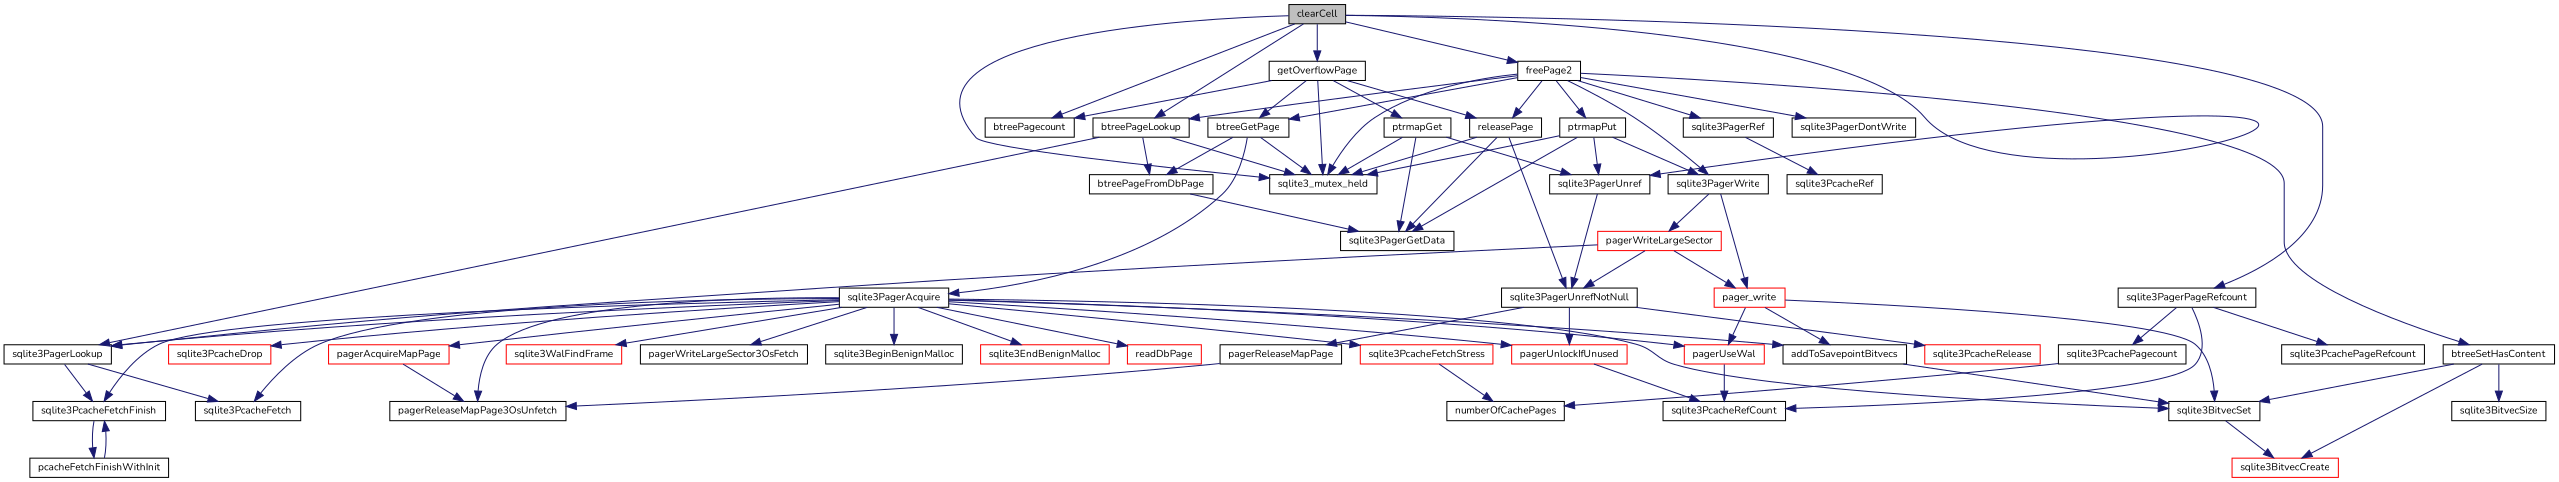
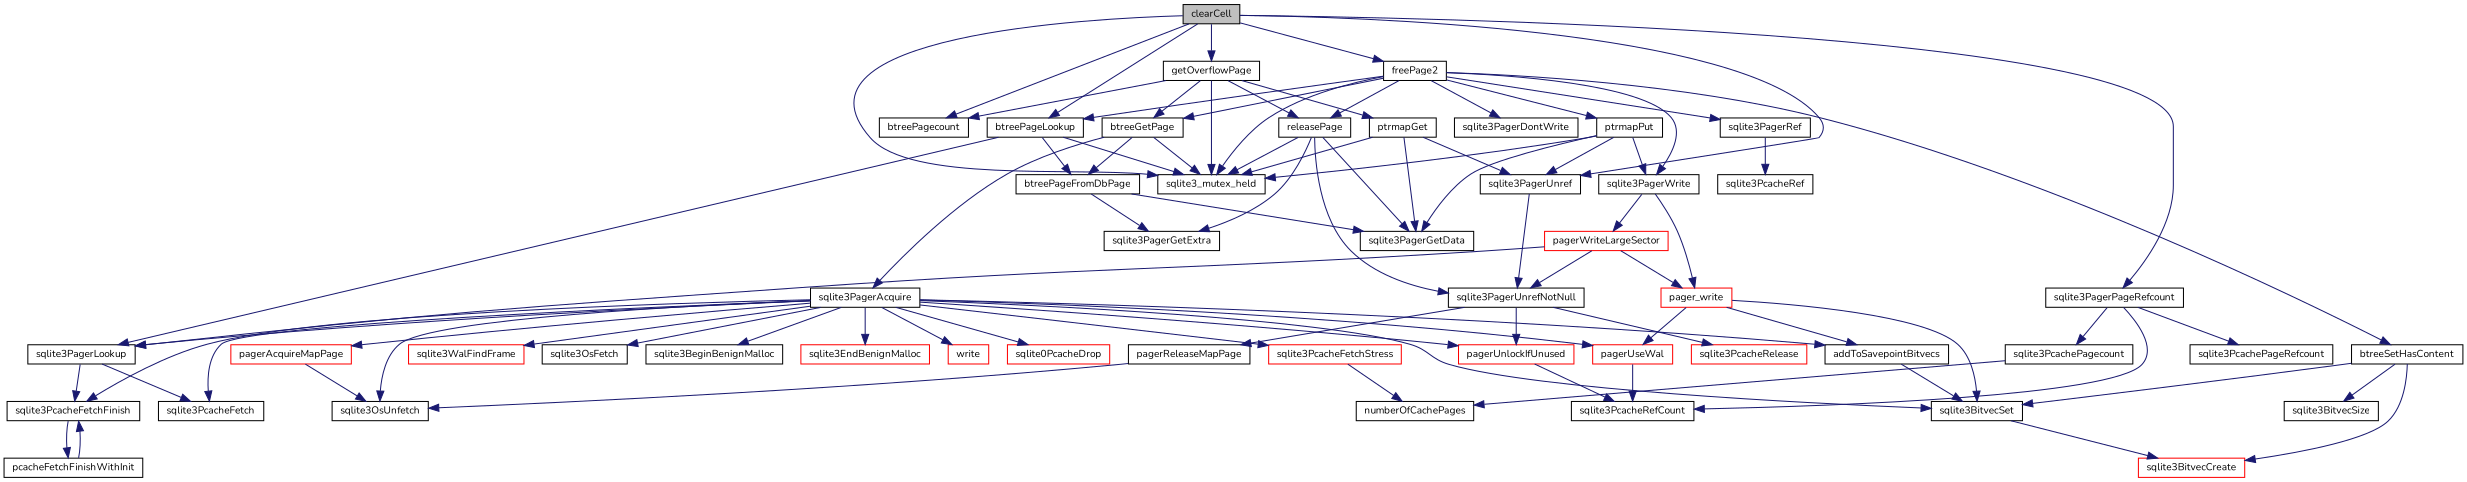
none -> (1162, 241)
(220, 354) -> (1059, 354)
(724, 354) -> (585, 354)
(1164, 354) -> (968, 354)
(478, 411) -> (380, 411)
